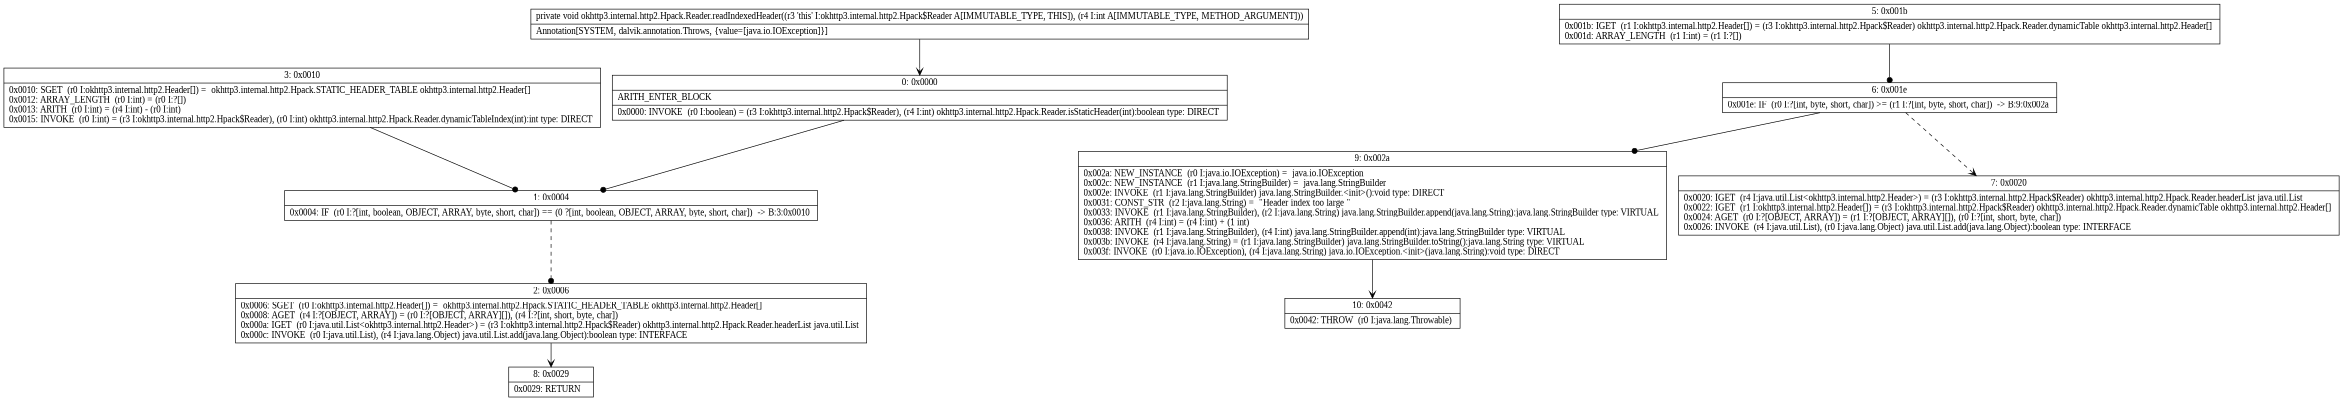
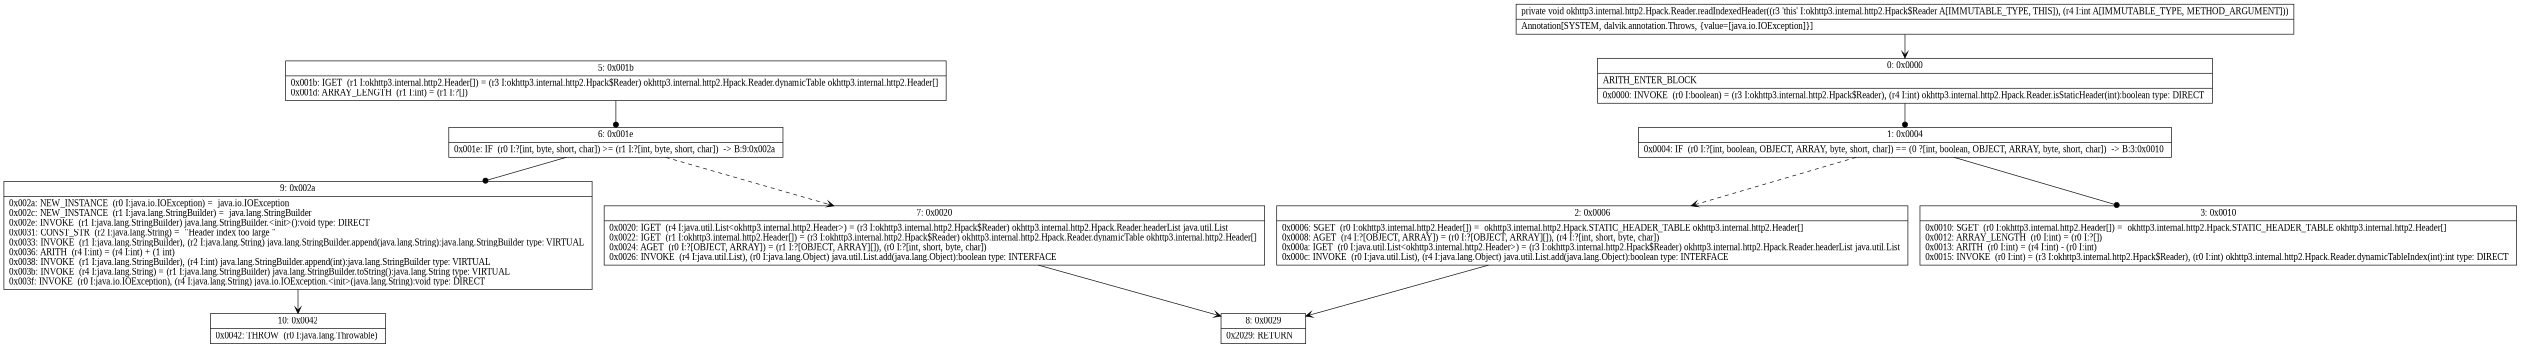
(441, 158) -> (2034, 181)
(551, 249) -> (1777, 181)
none -> (1126, 290)
(551, 389) -> (1263, 336)
